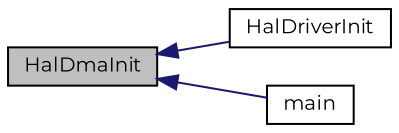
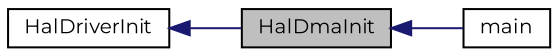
(203, 46) -> (216, 28)
